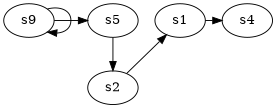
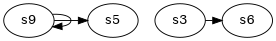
(180, 21) -> (180, 21)
(247, 21) -> (247, 21)
(113, 88) -> none
